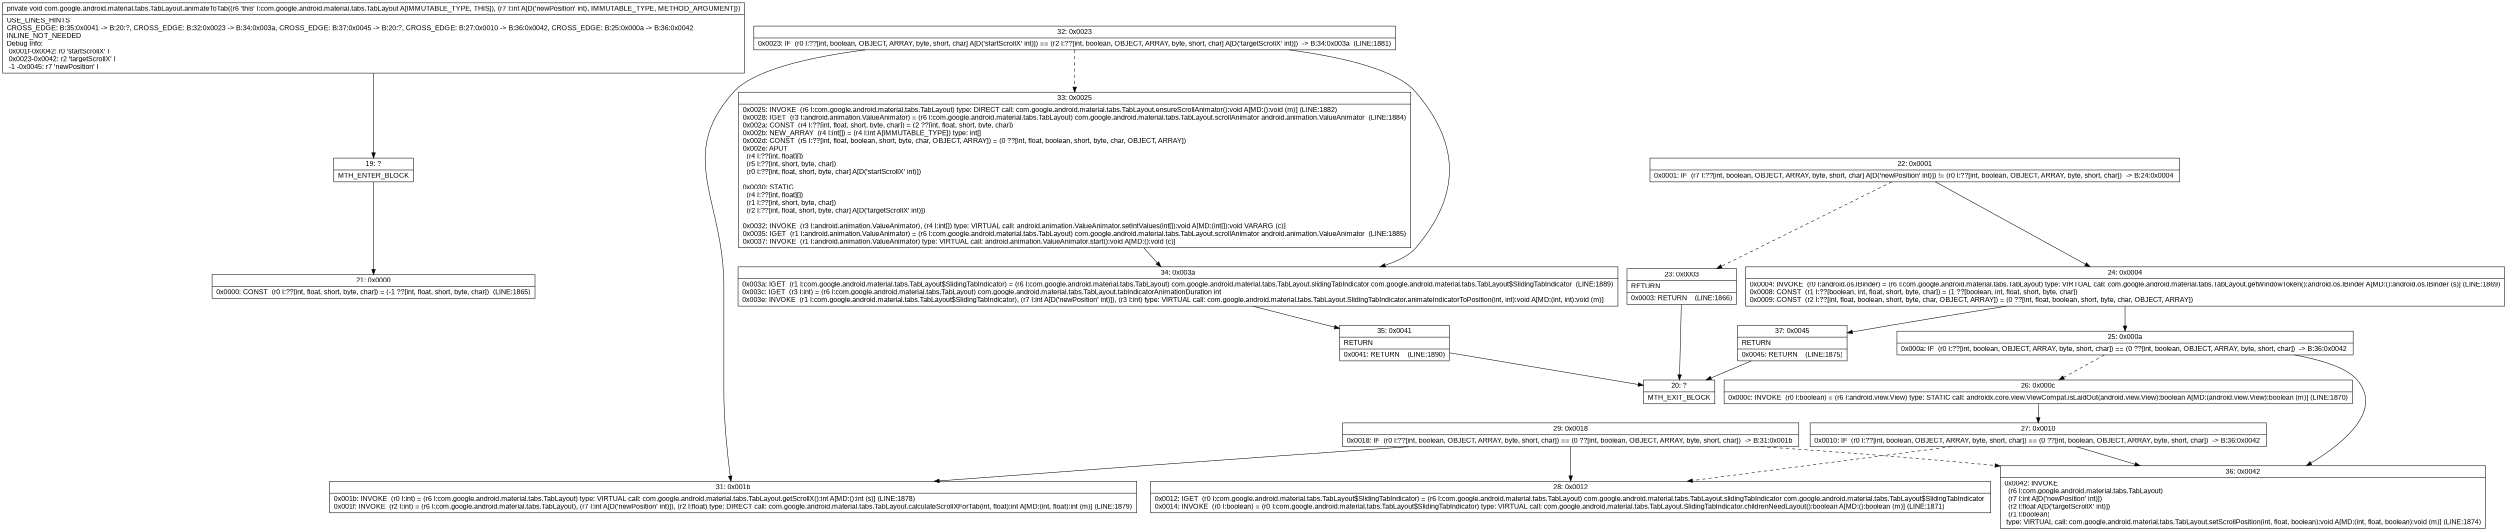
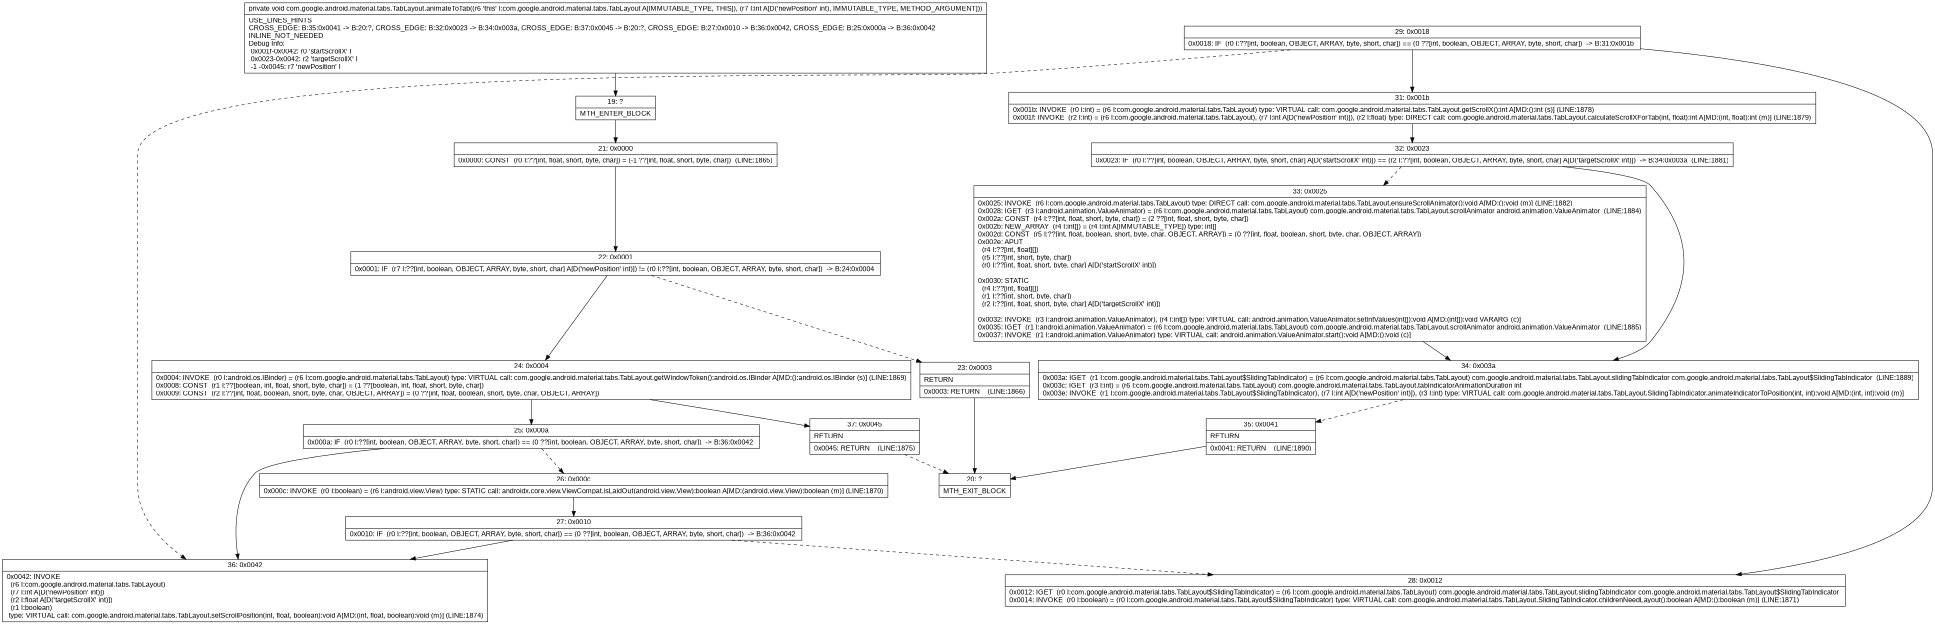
none -> (616, 207)
(713, 211) -> (1412, 131)
(1294, 317) -> (1362, 410)
(1731, 369) -> (924, 463)
